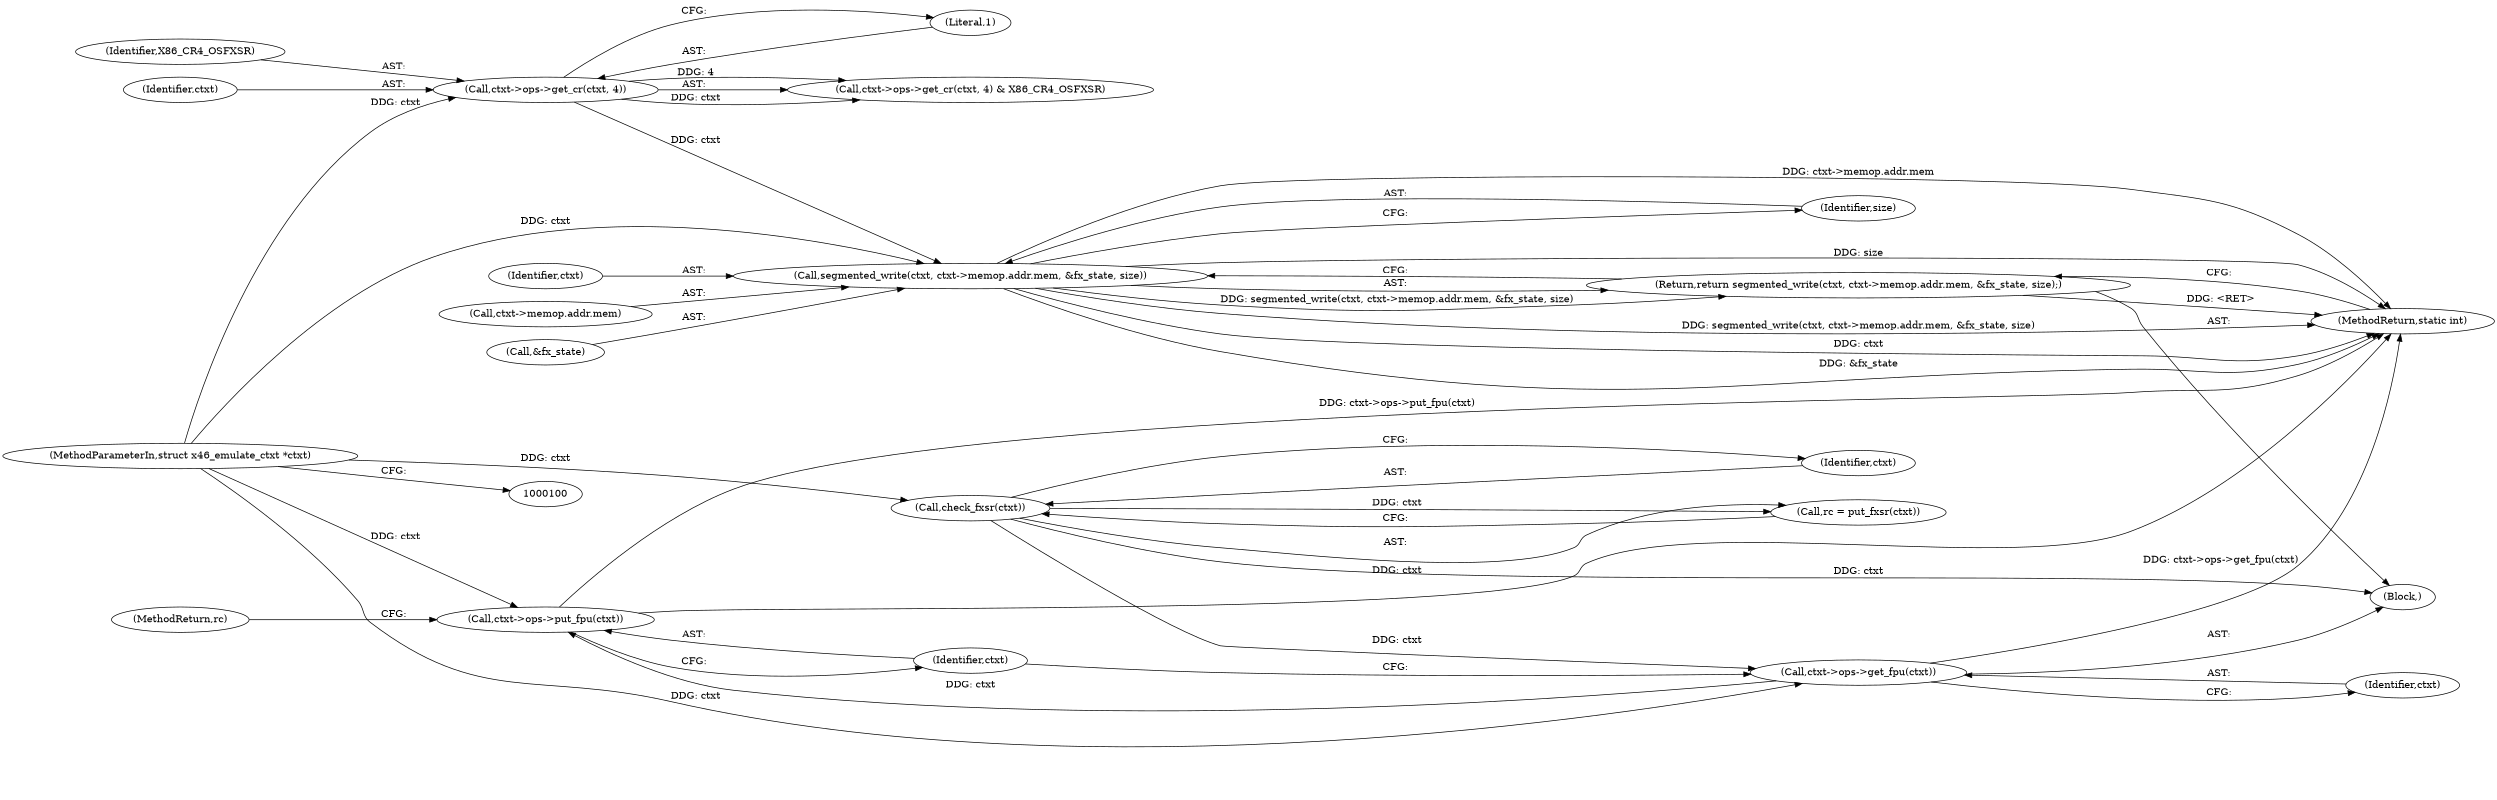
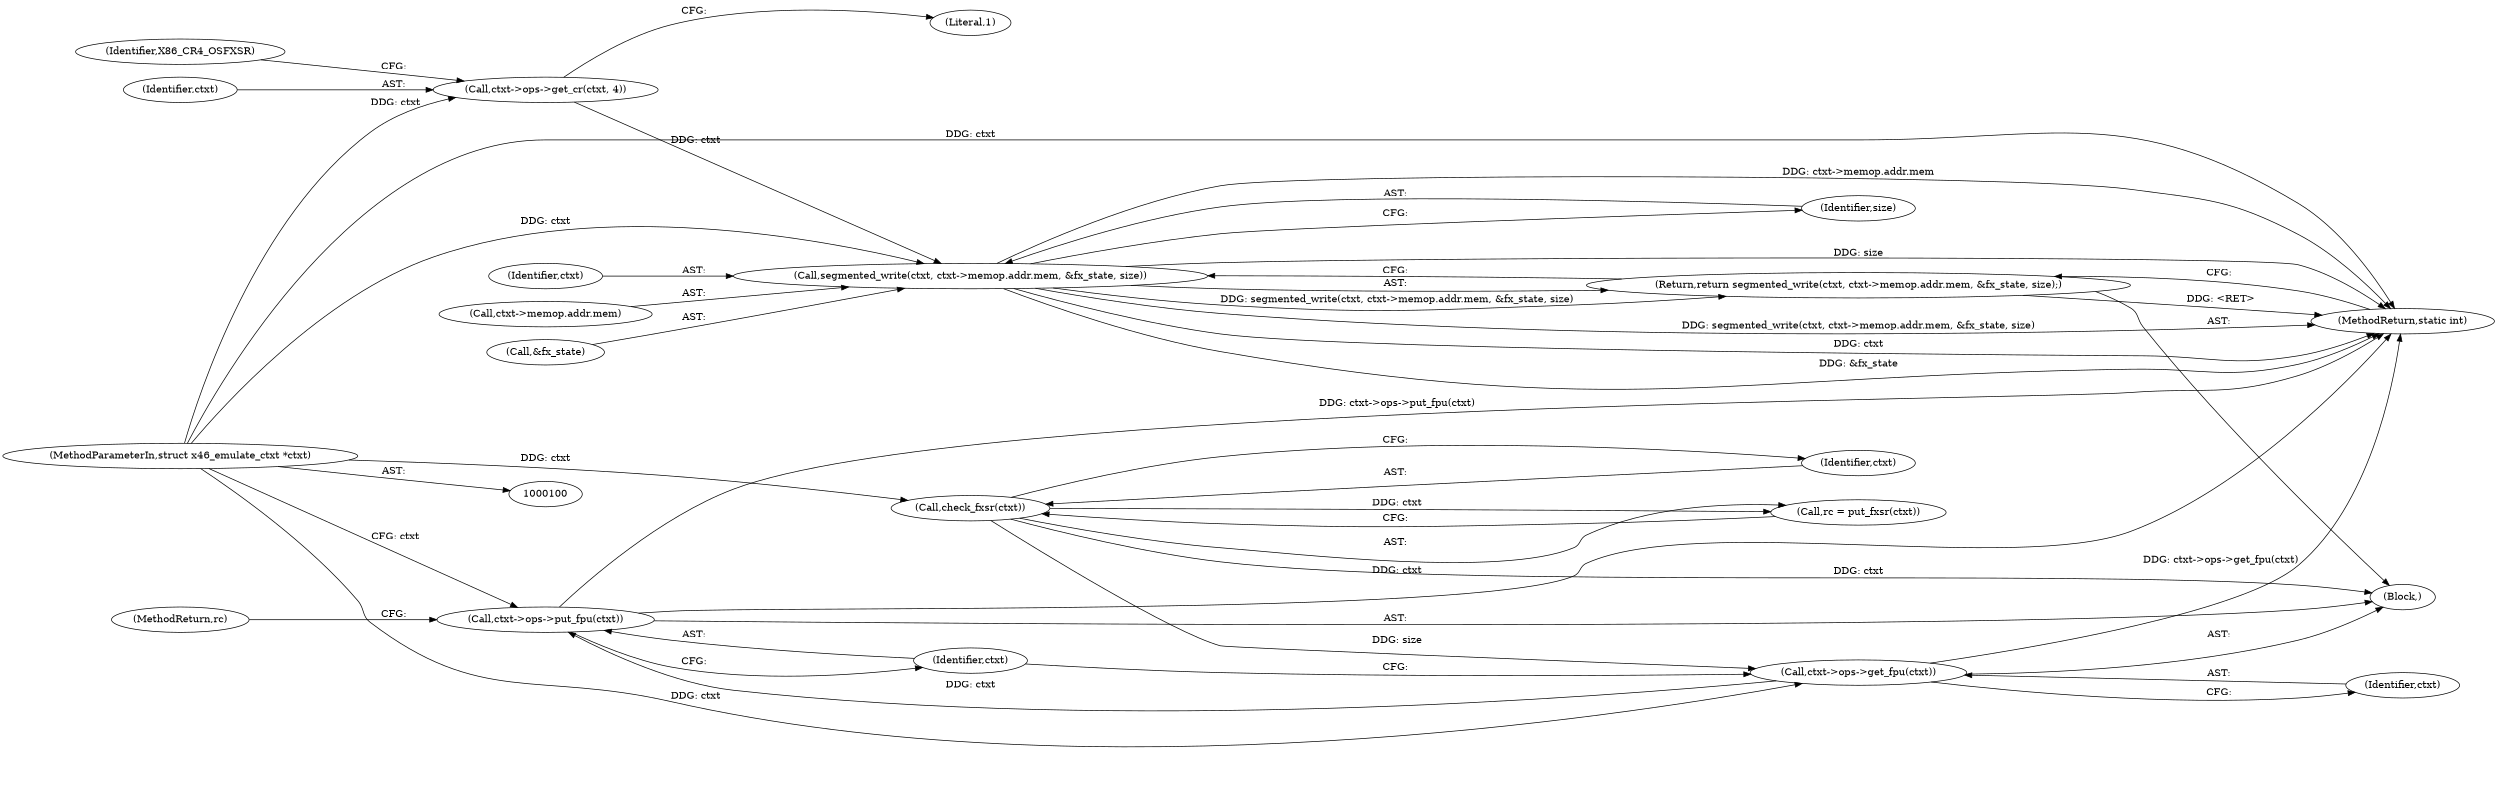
(768, 49) -> none
(396, 67) -> (396, 67)
(970, 90) -> none
none -> (1252, 140)
(396, 471) -> (396, 471)
(396, 537) -> (396, 537)
none -> (1510, 624)
(1397, 640) -> (1397, 640)
